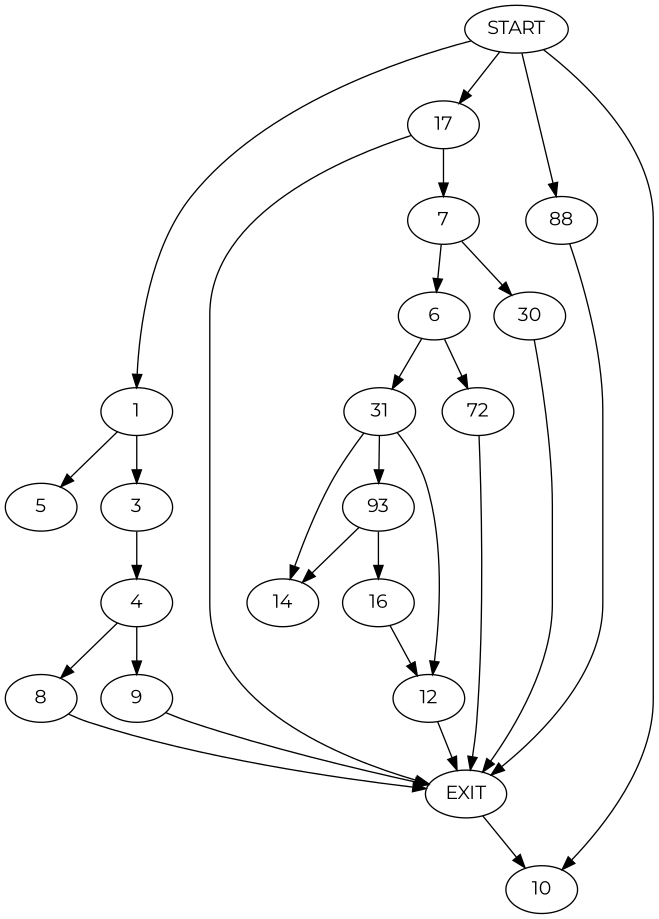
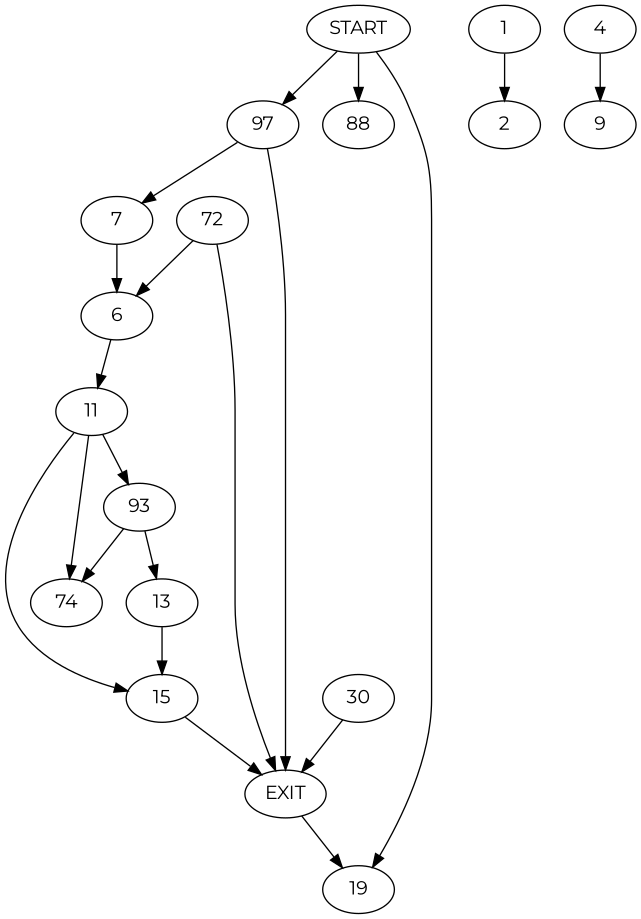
(443, 125) -> (263, 125)
(240, 149) -> none
(482, 263) -> none
(453, 358) -> (170, 263)
(380, 412) -> (92, 412)
(41, 507) -> (505, 125)
(137, 507) -> none
(603, 521) -> none
(283, 603) -> (66, 603)
(378, 603) -> (162, 603)
(41, 698) -> none
(429, 698) -> (162, 698)
(289, 751) -> none
(542, 890) -> (359, 890)
